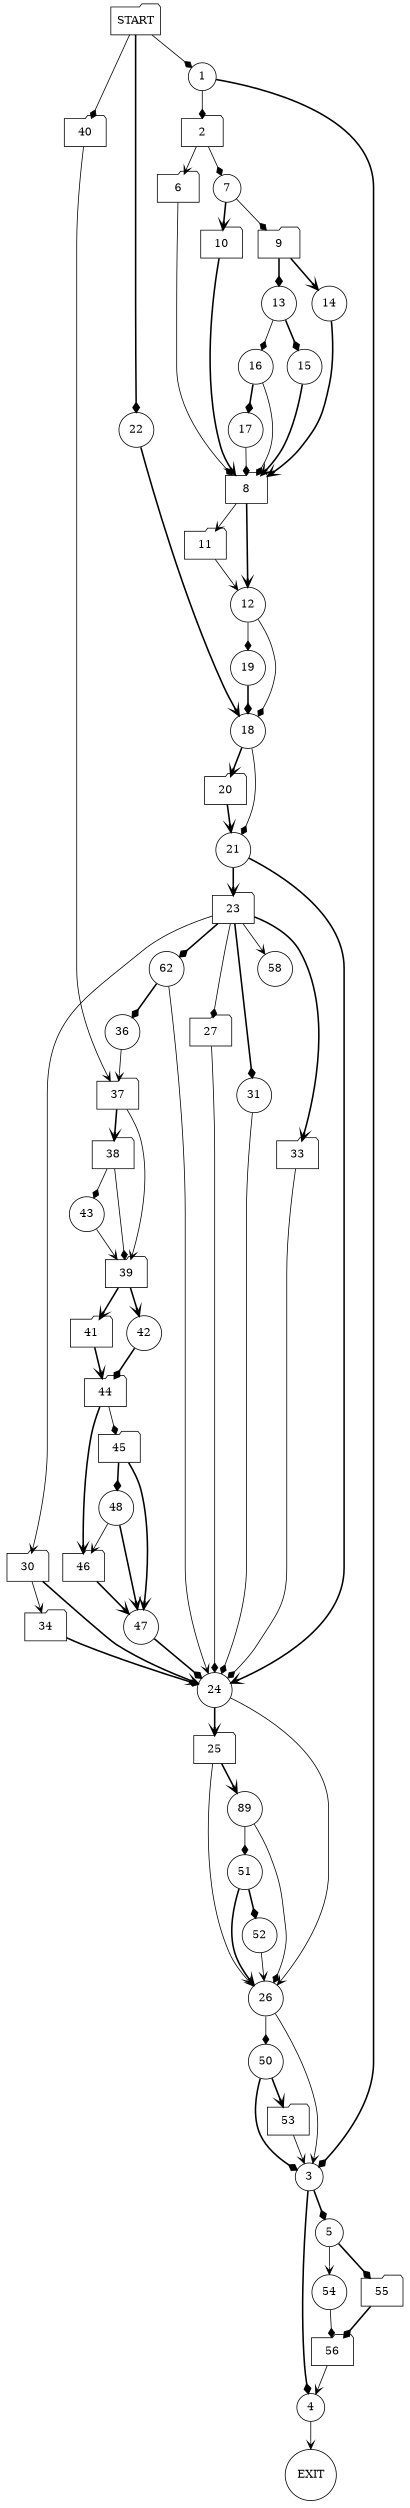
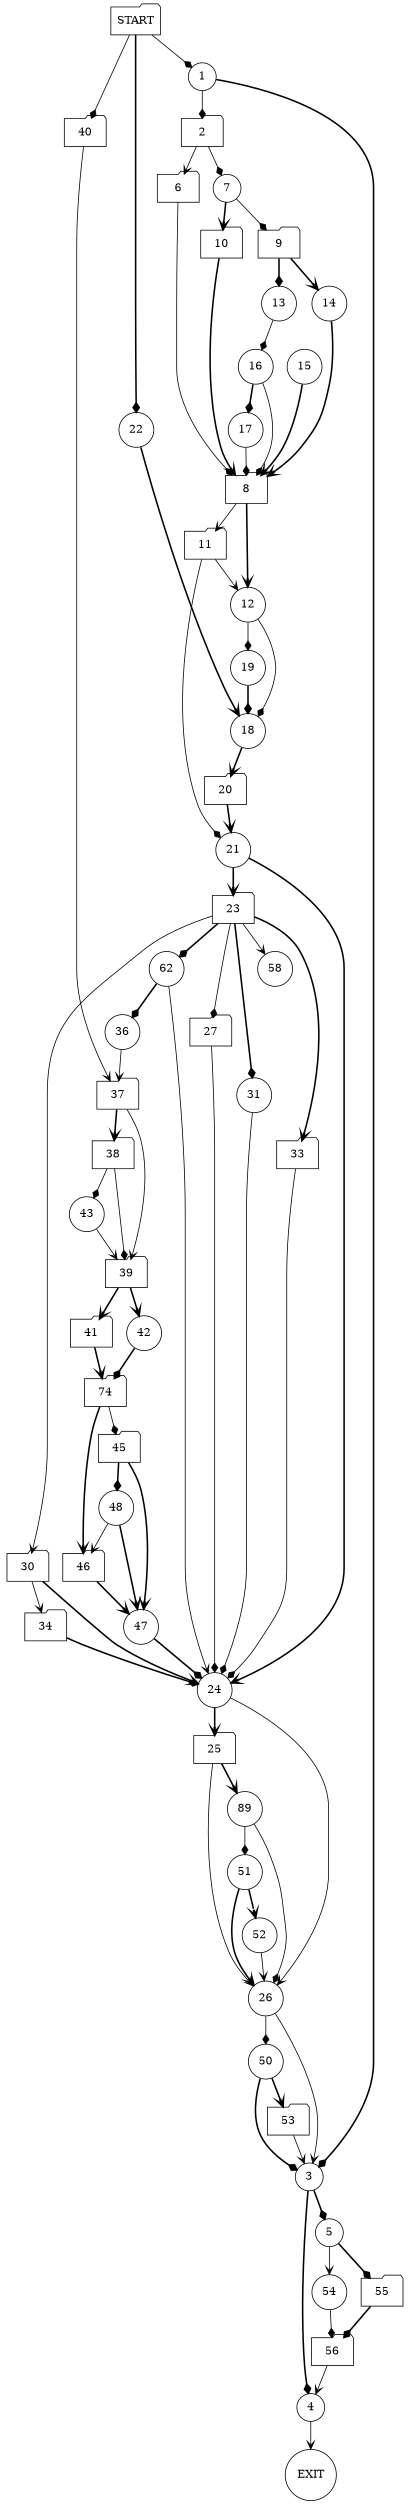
(290, 331) -> none
(255, 788) -> (183, 697)
(105, 1393) -> (105, 1393)
(251, 1899) -> (251, 1899)
